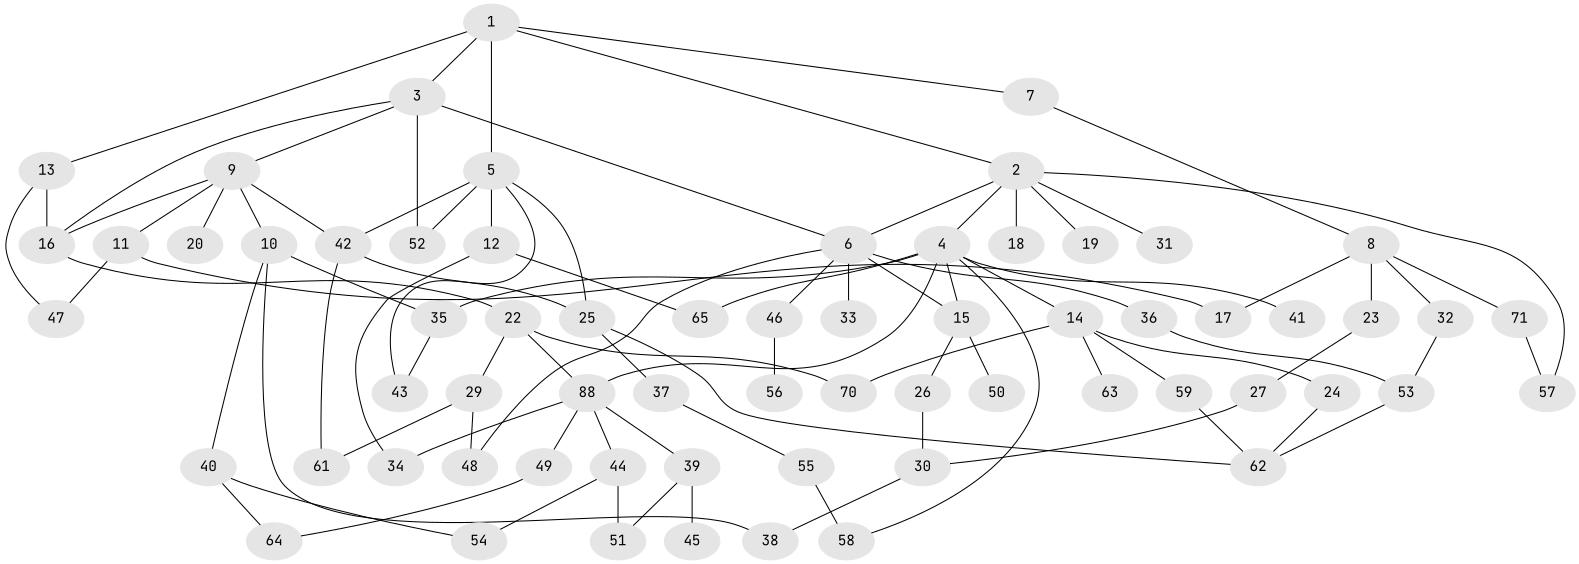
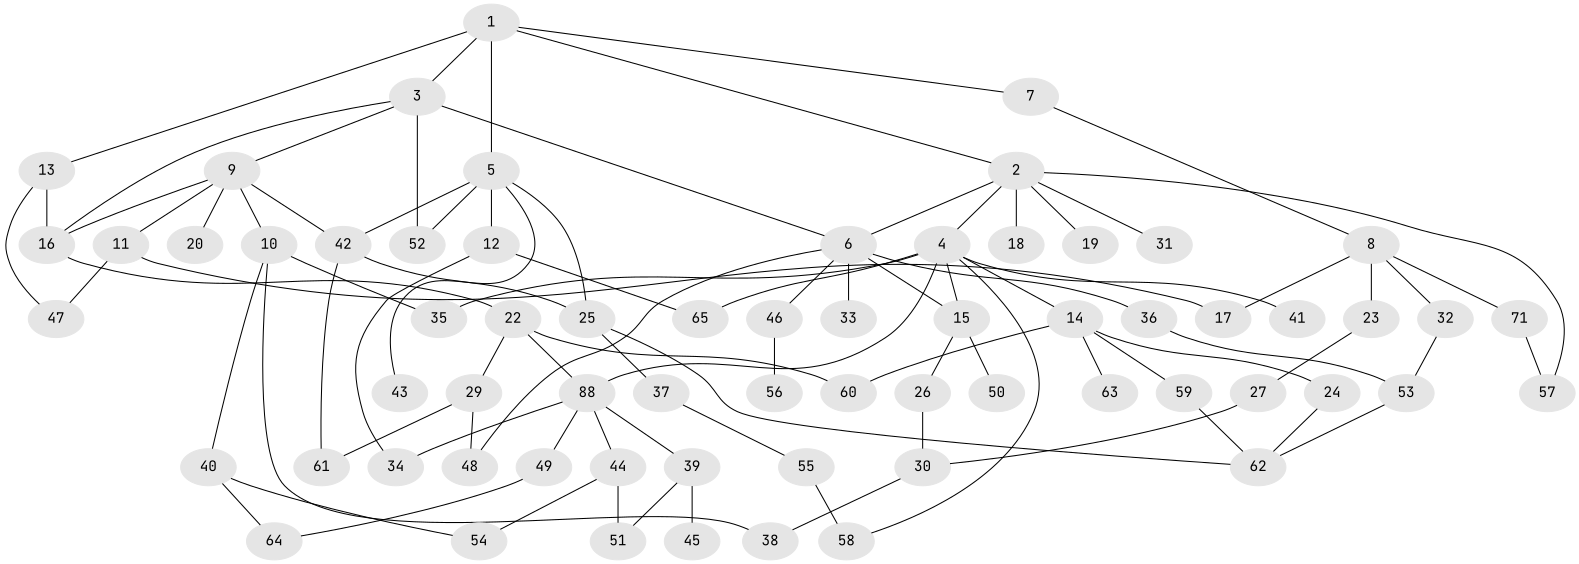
(419, 356) -> none
(849, 393) -> (849, 393)
